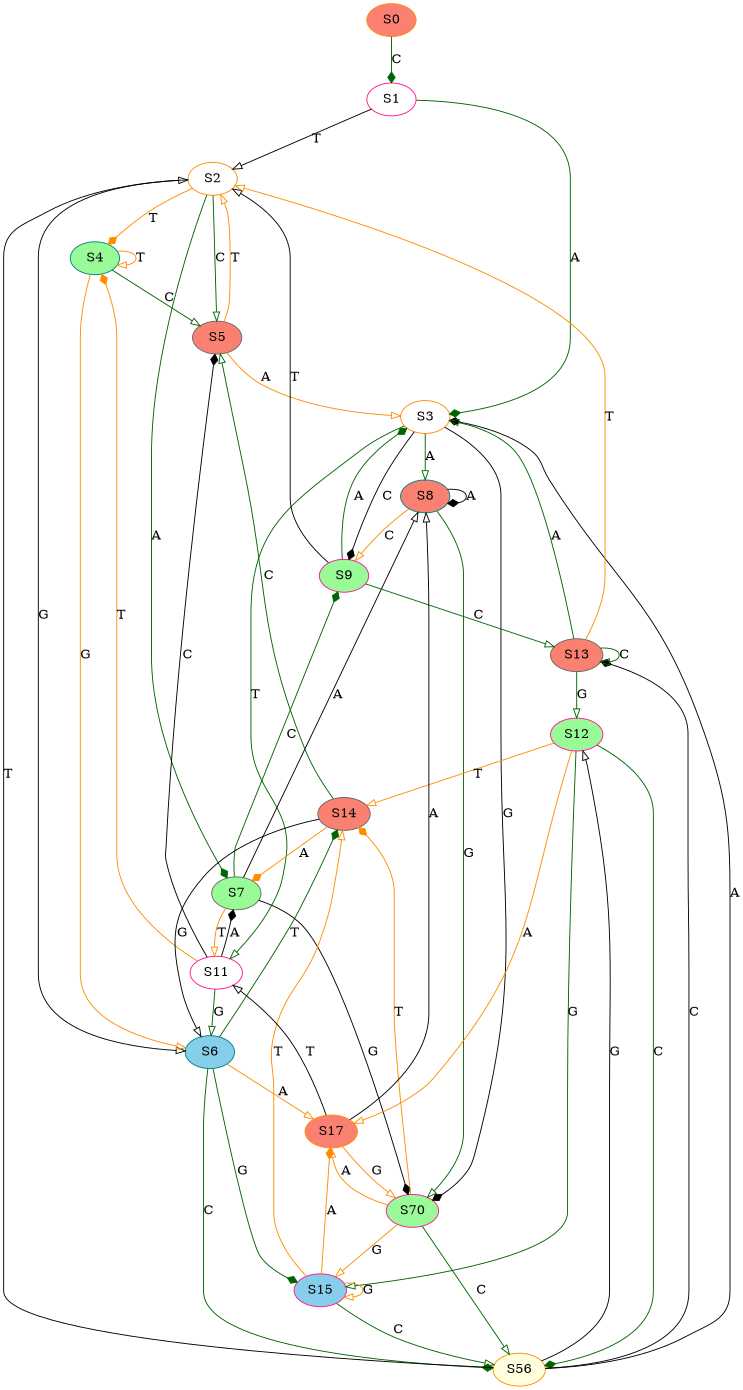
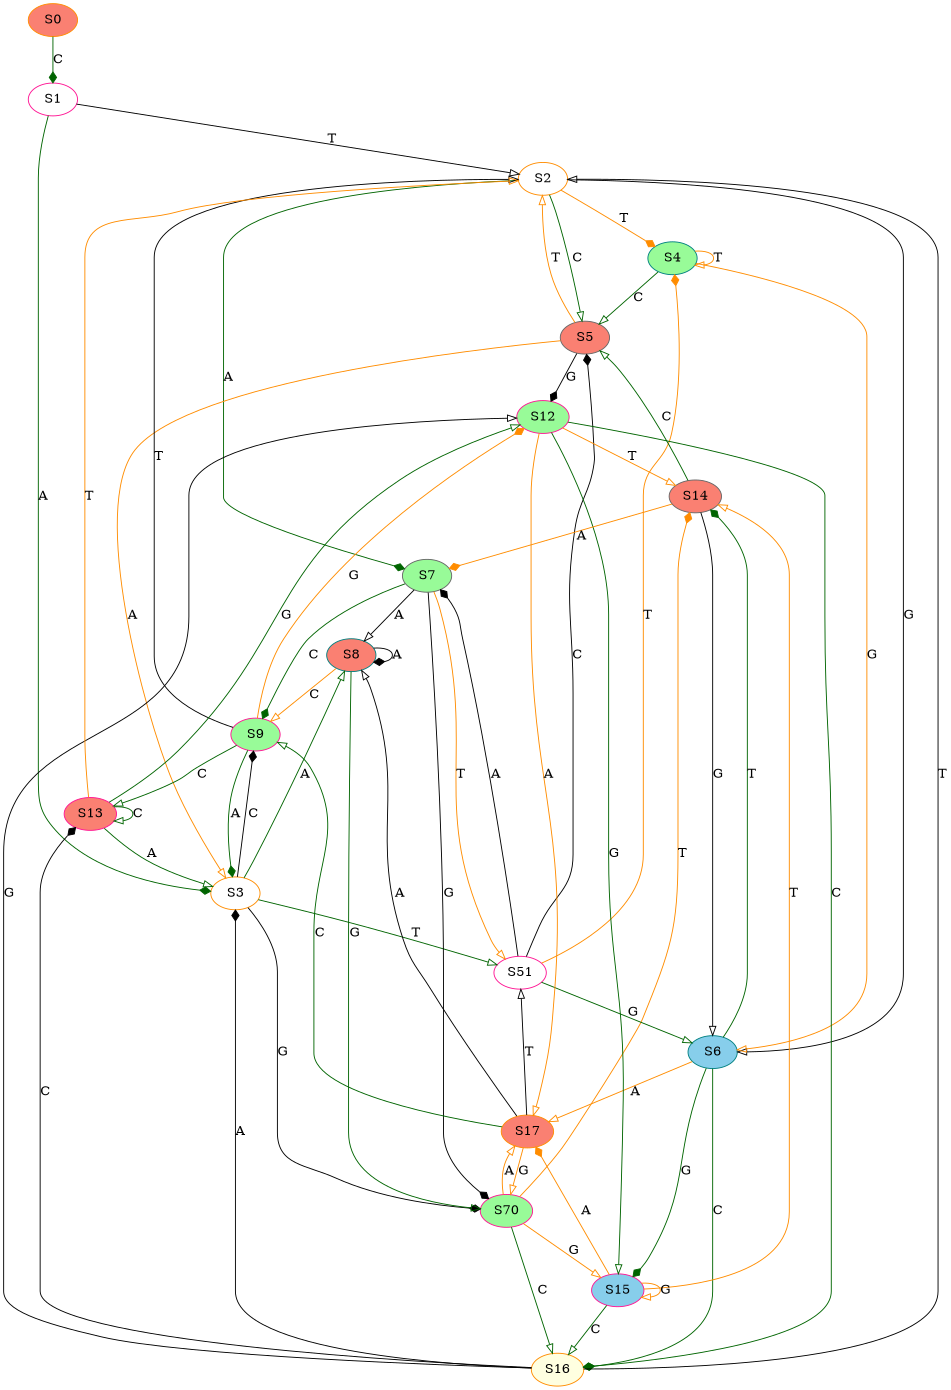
none -> (567, 372)
none -> (350, 560)
(577, 655) -> (90, 814)
(216, 973) -> (520, 973)
none -> (314, 997)
(519, 1370) -> (558, 1370)
